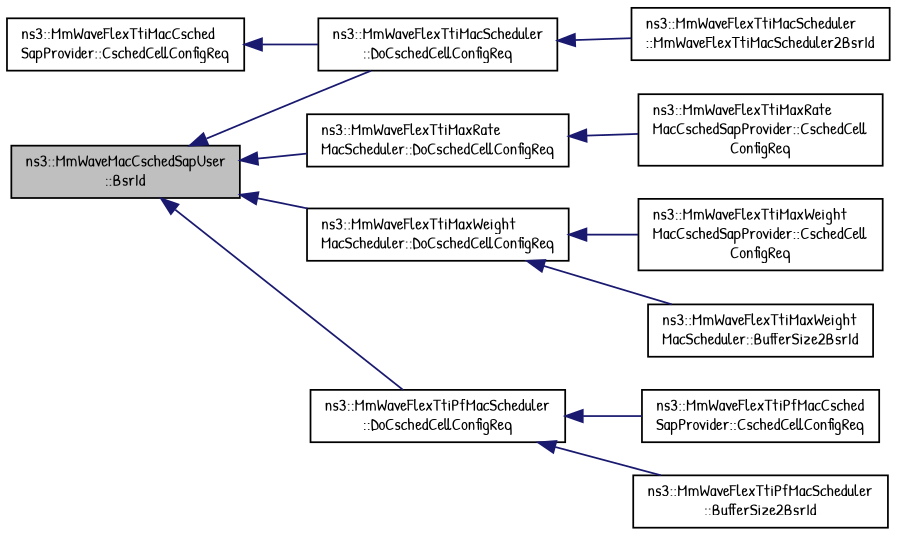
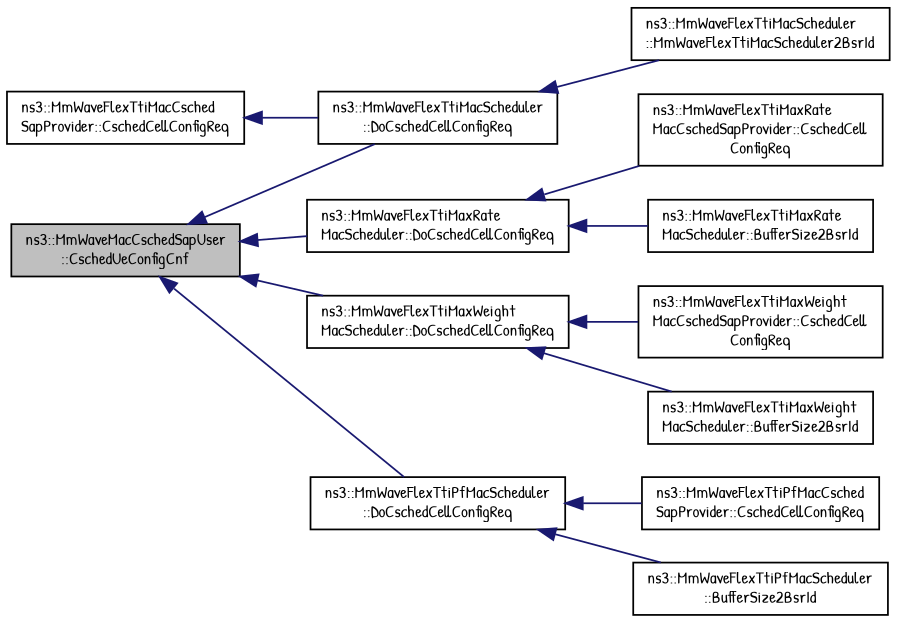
(126, 172) -> (126, 250)
none -> (761, 226)
